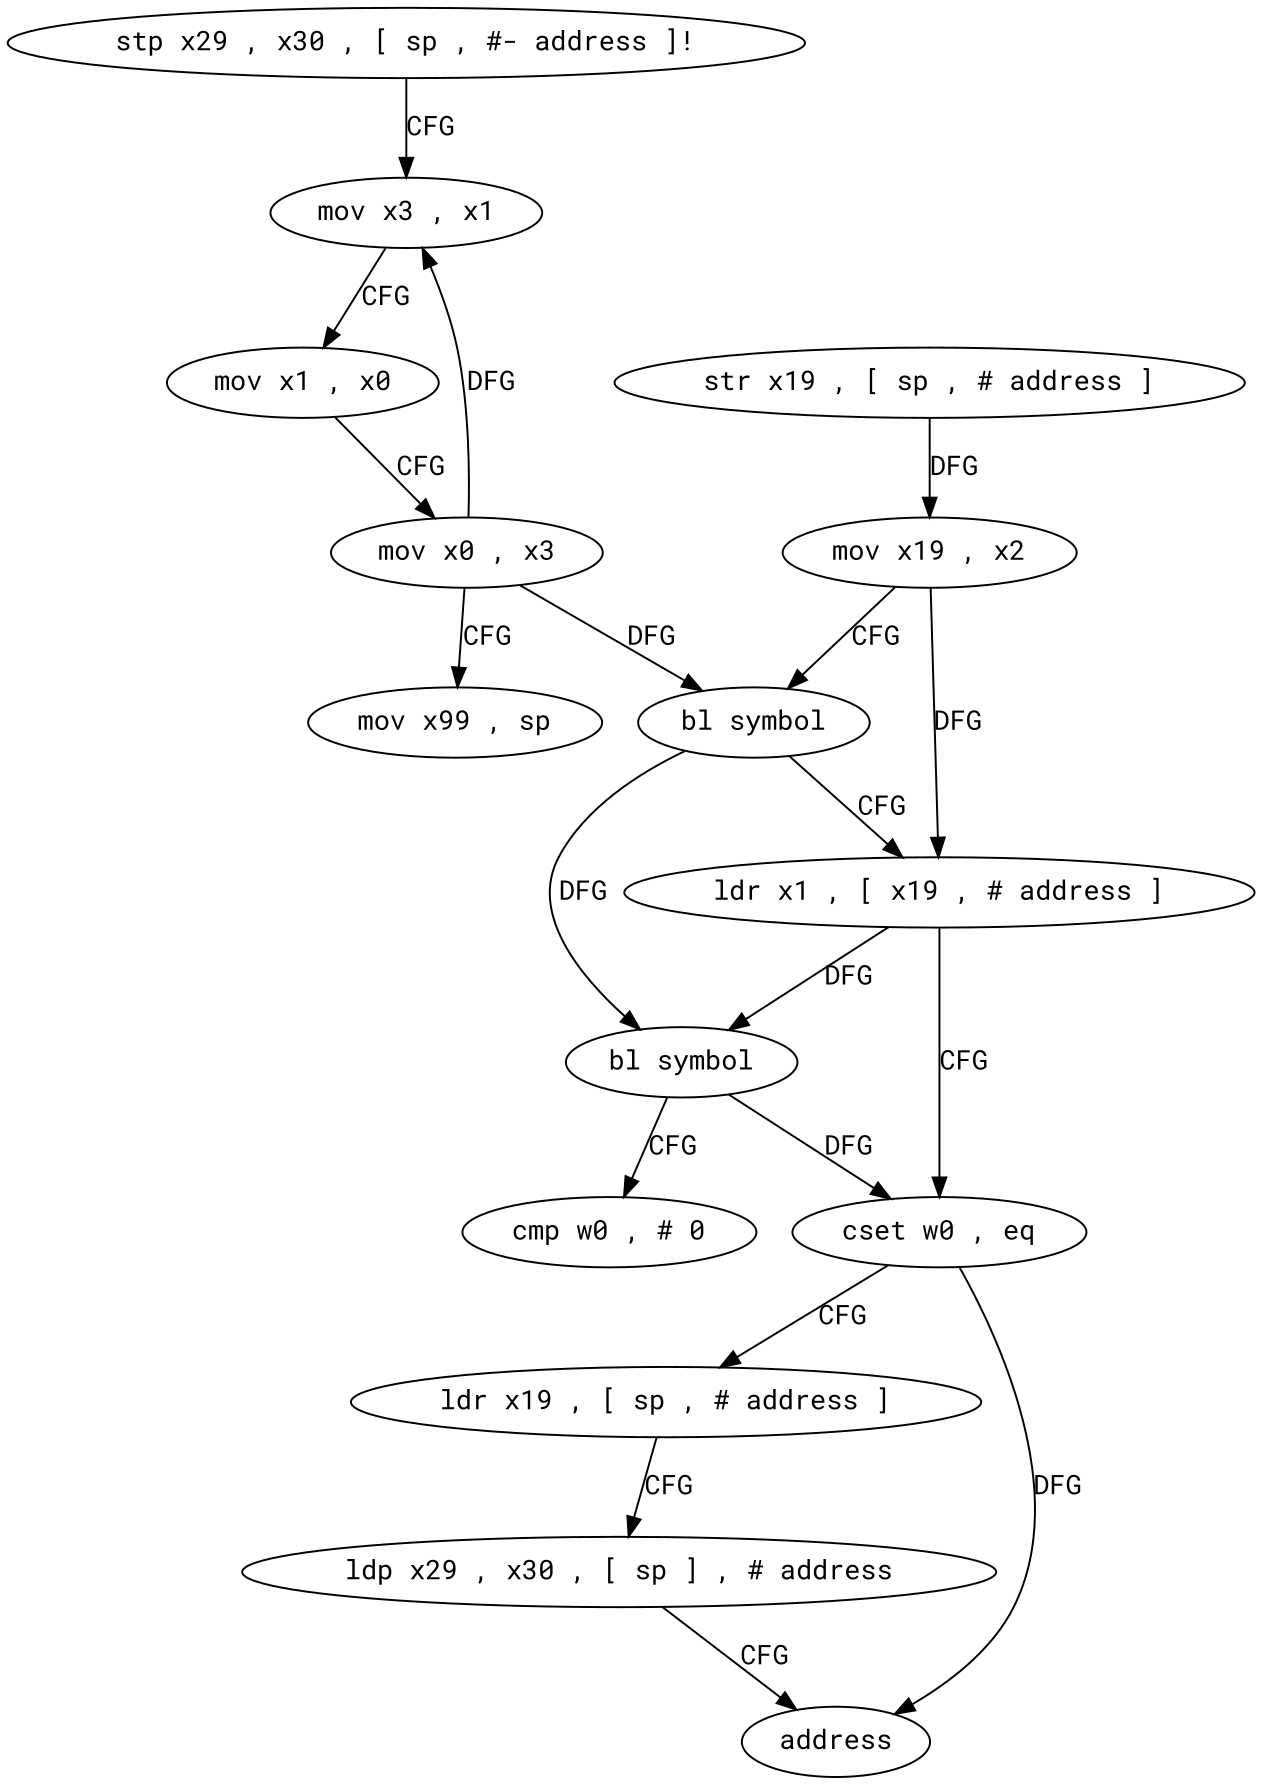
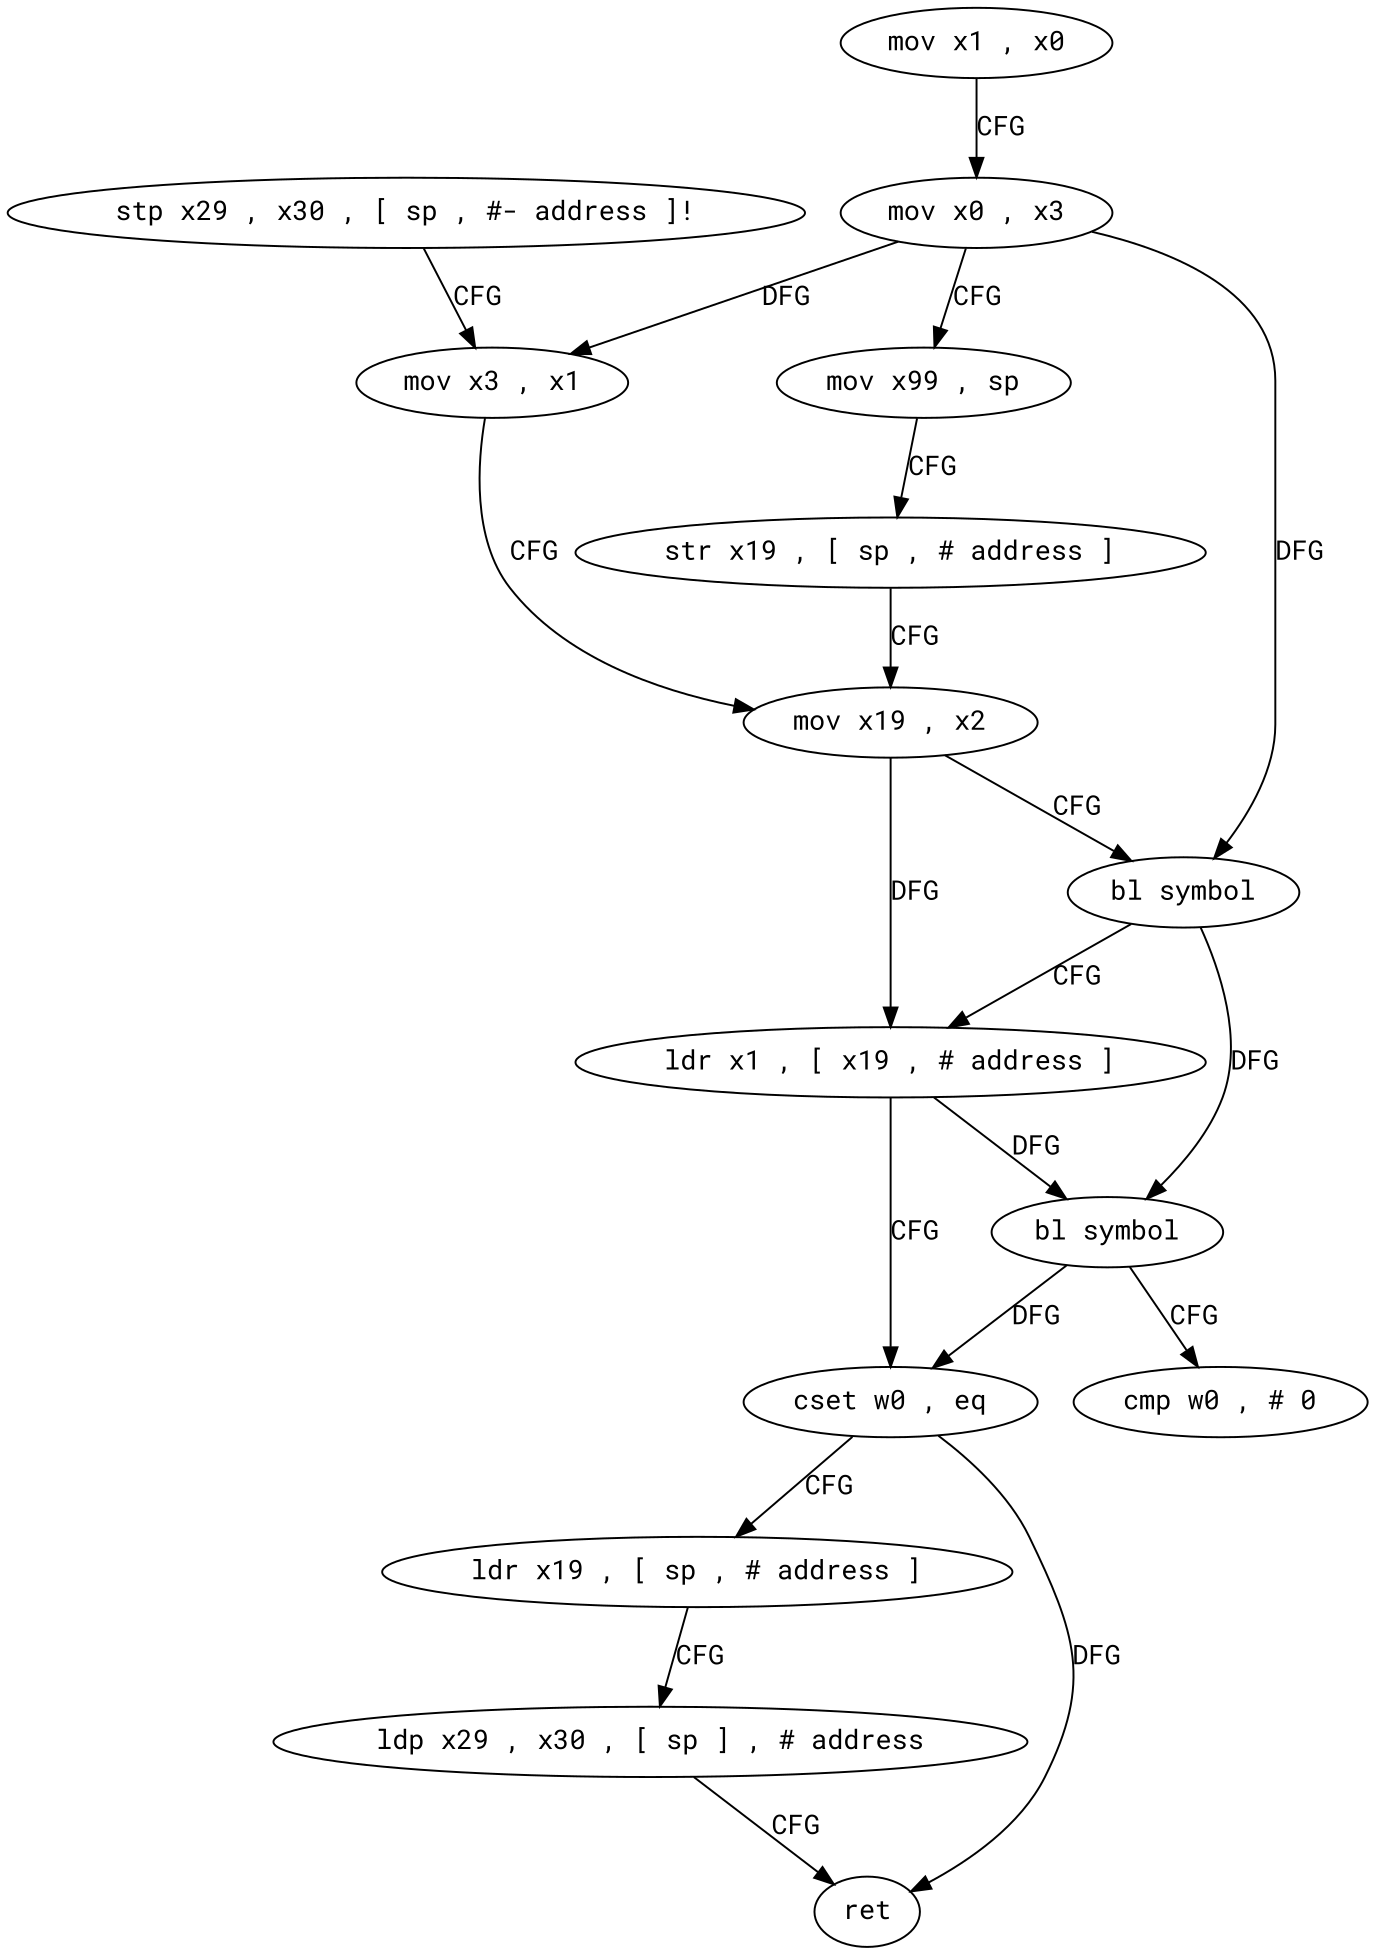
(360, 290) -> (538, 618)
none -> (909, 458)
(954, 468) -> (915, 638)
(836, 1742) -> (867, 1912)
